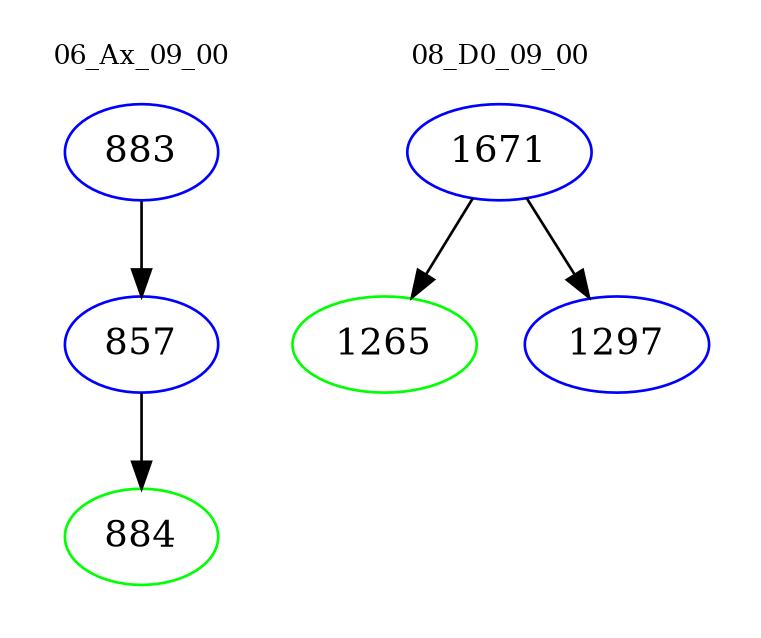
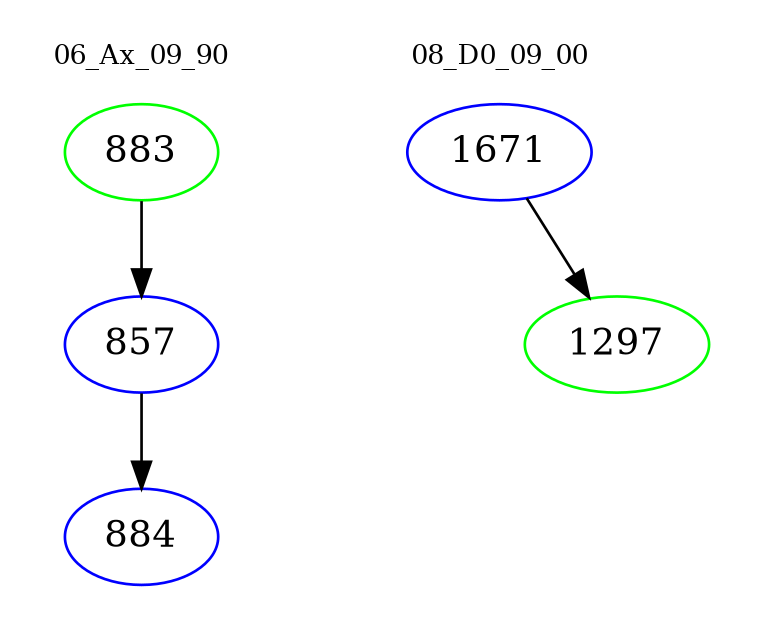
(142, 57) -> (142, 57)
(142, 152) -> (142, 152)
(385, 345) -> none
(617, 345) -> (617, 345)
(142, 537) -> (142, 537)
